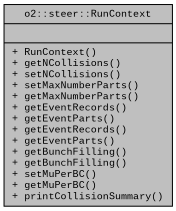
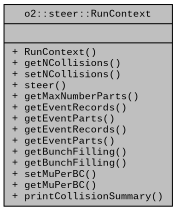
(76, 85) -> (40, 85)
